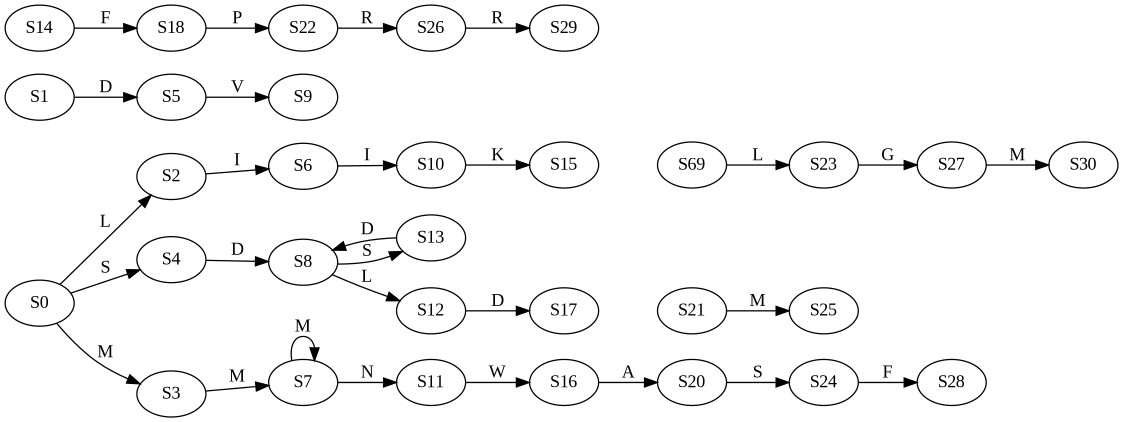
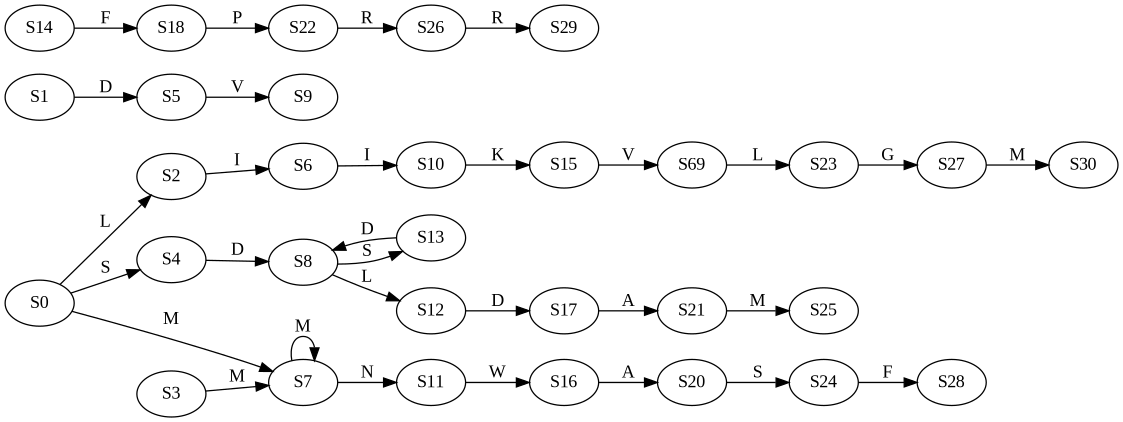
none -> (622, 165)
none -> (622, 311)
(89, 356) -> (167, 338)
